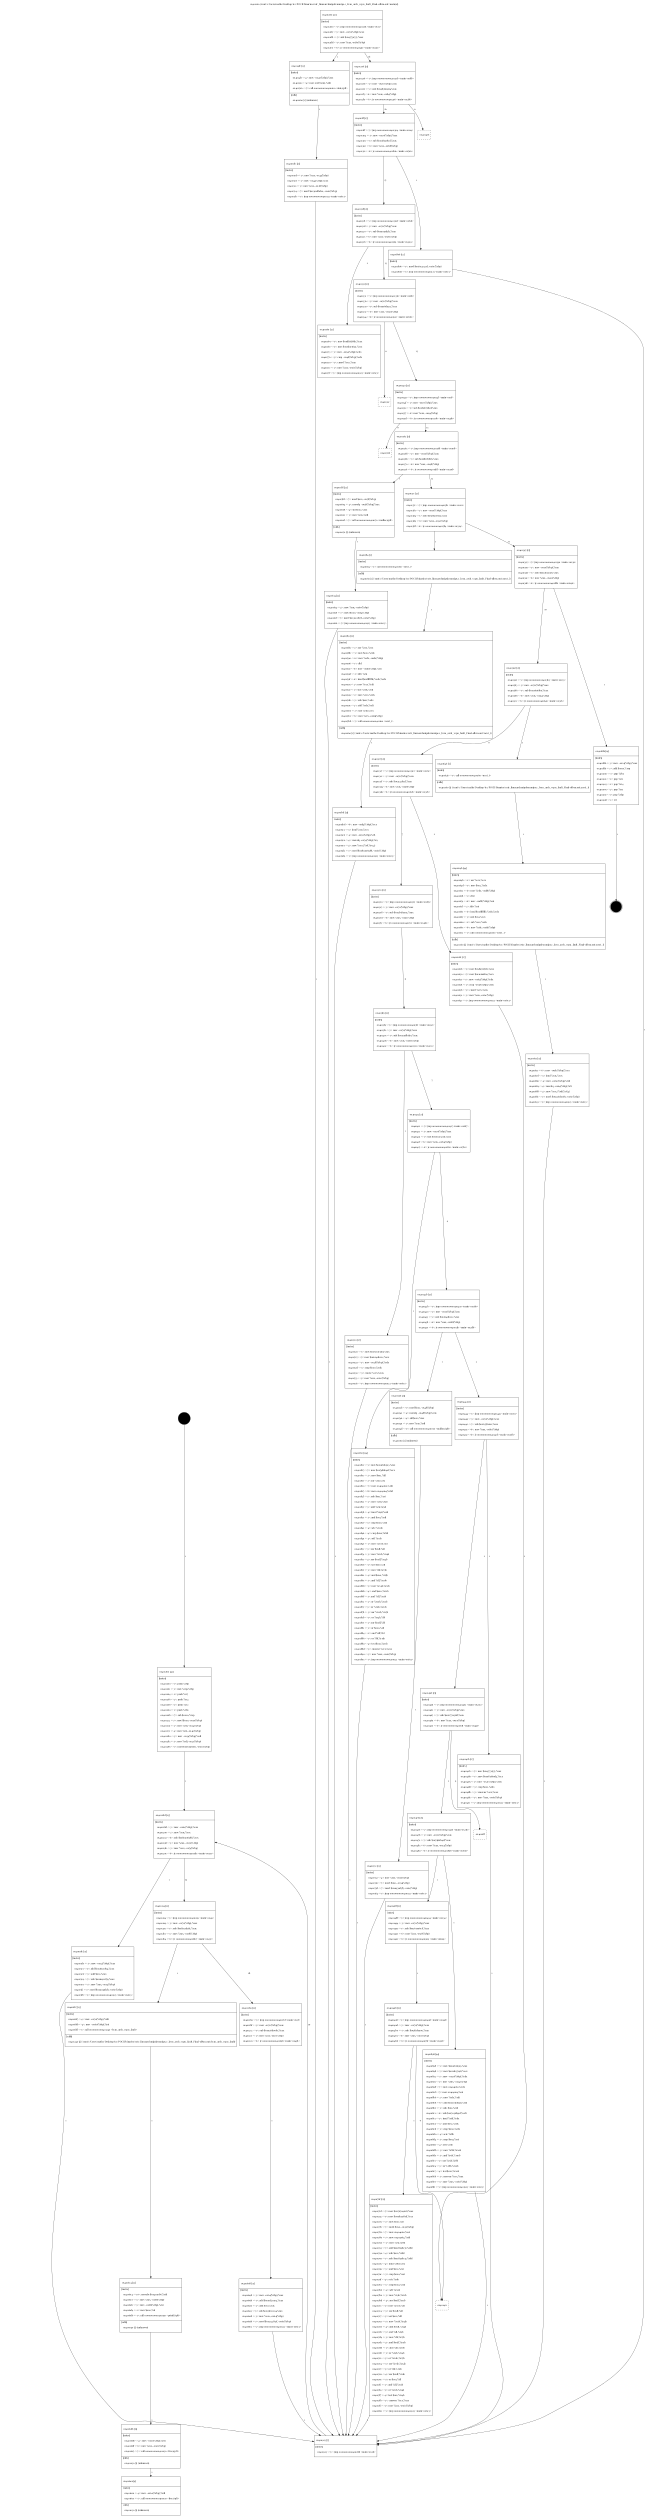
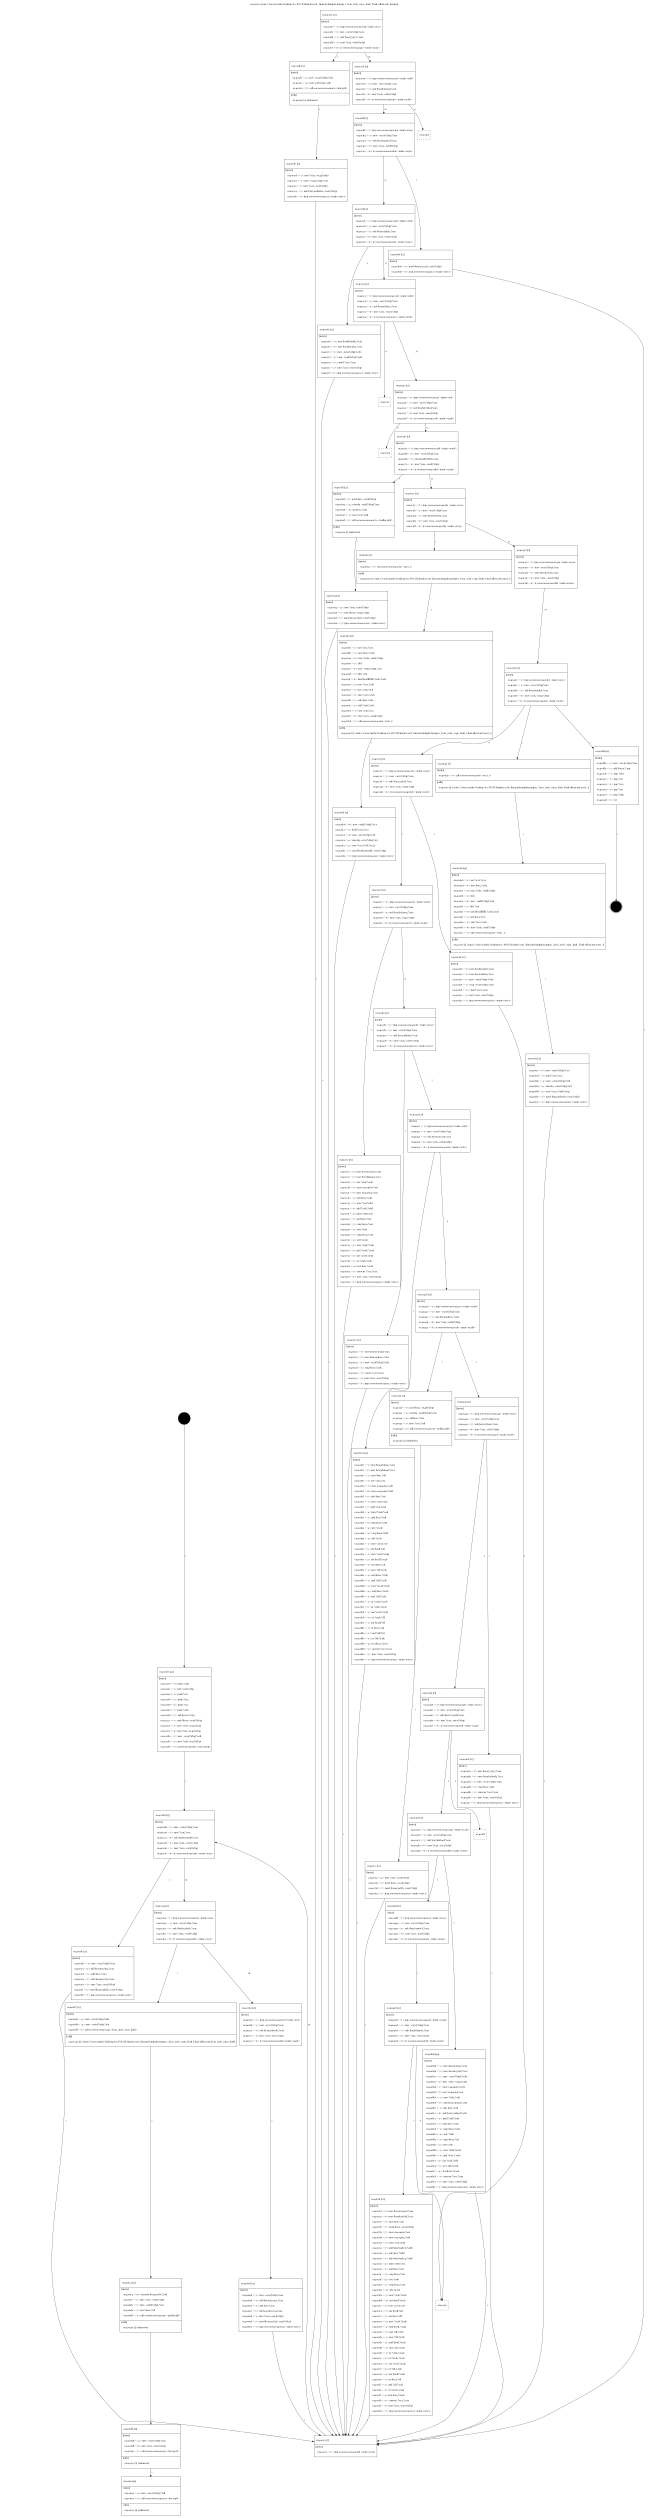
(580, 666) -> (574, 727)
none -> (369, 1221)
none -> (322, 1407)
